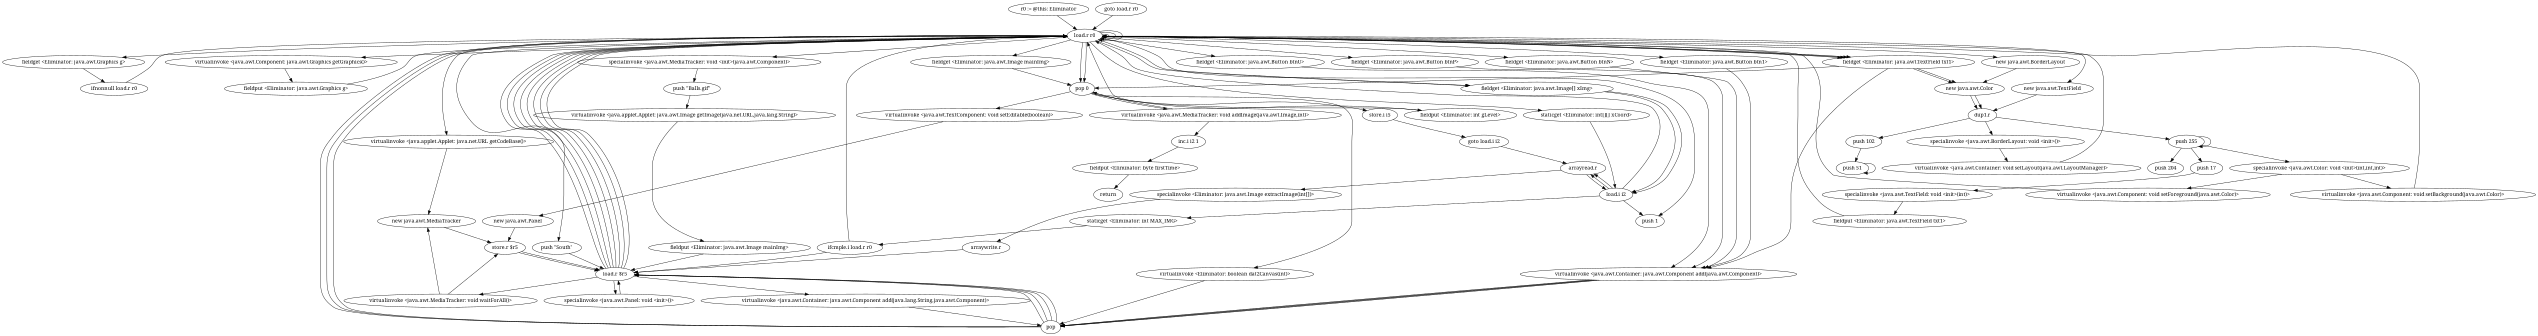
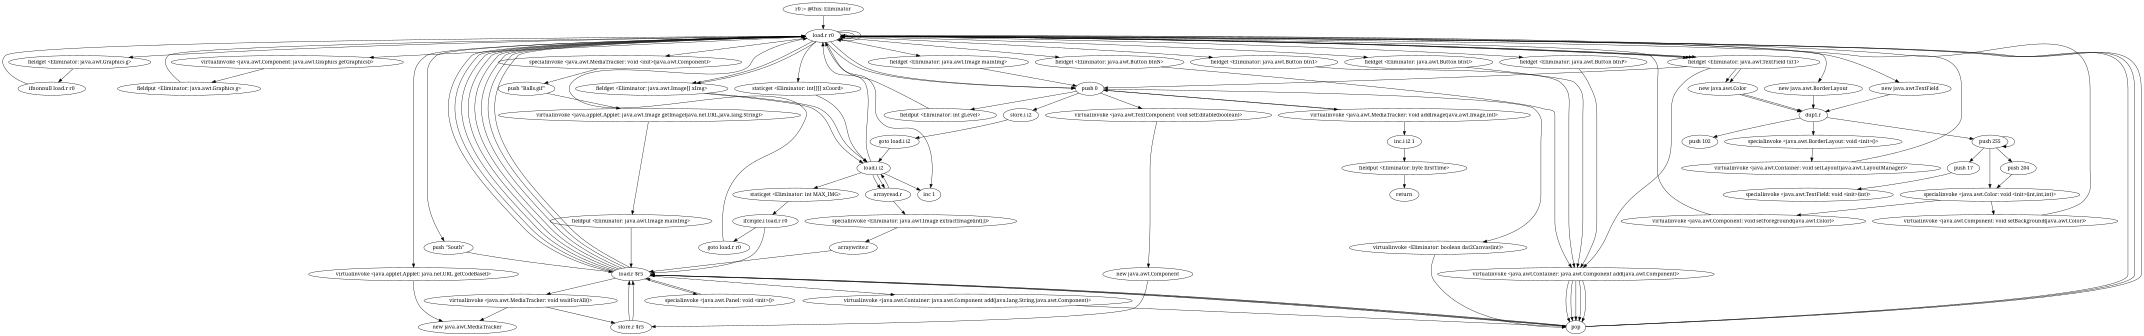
(873, 61) -> (746, 233)
(2002, 75) -> (1813, 100)
(1082, 89) -> (1090, 89)
(1380, 115) -> (1021, 115)
(1532, 155) -> (885, 154)
(1852, 168) -> none
none -> (2006, 180)
(518, 221) -> (1148, 274)
(1650, 221) -> (929, 195)
(1890, 221) -> none
(466, 235) -> none
